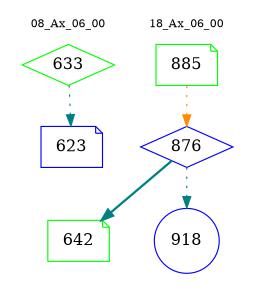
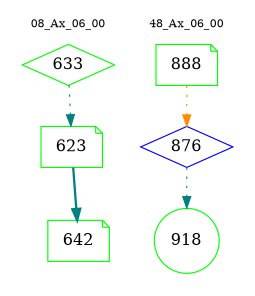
(187, 24) -> (187, 24)
(187, 65) -> (187, 65)
(72, 147) -> (72, 147)
(141, 187) -> (75, 188)
(187, 241) -> (187, 241)
